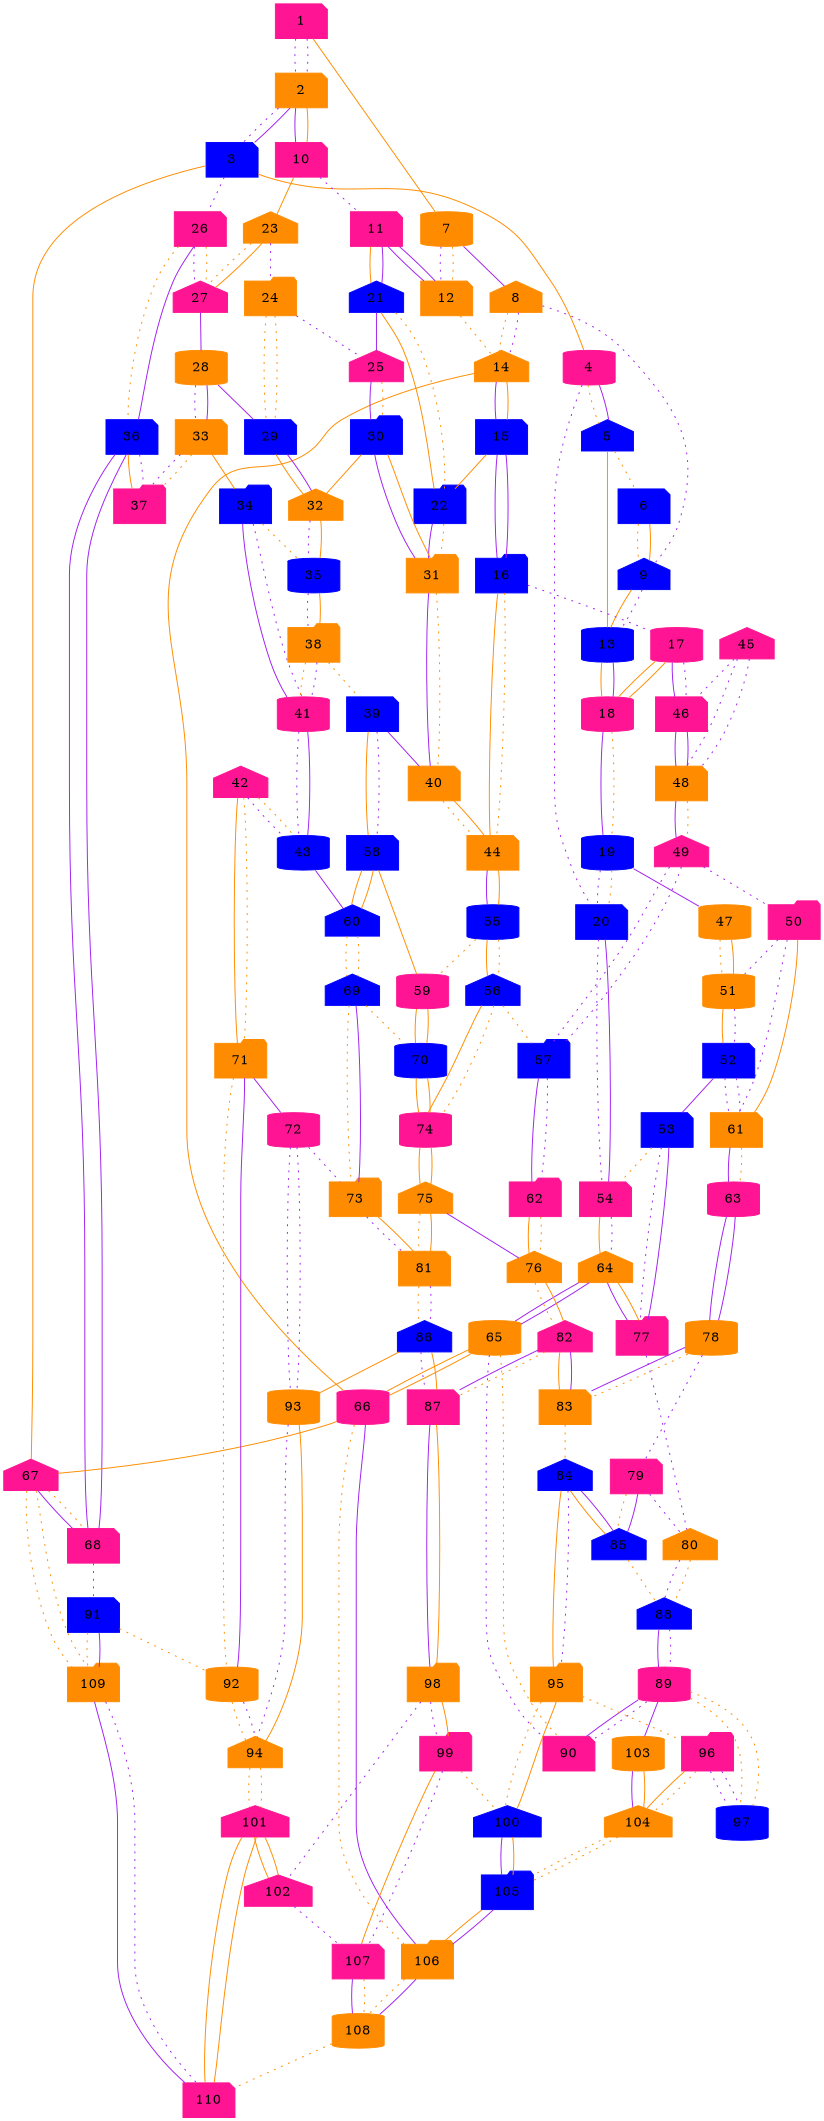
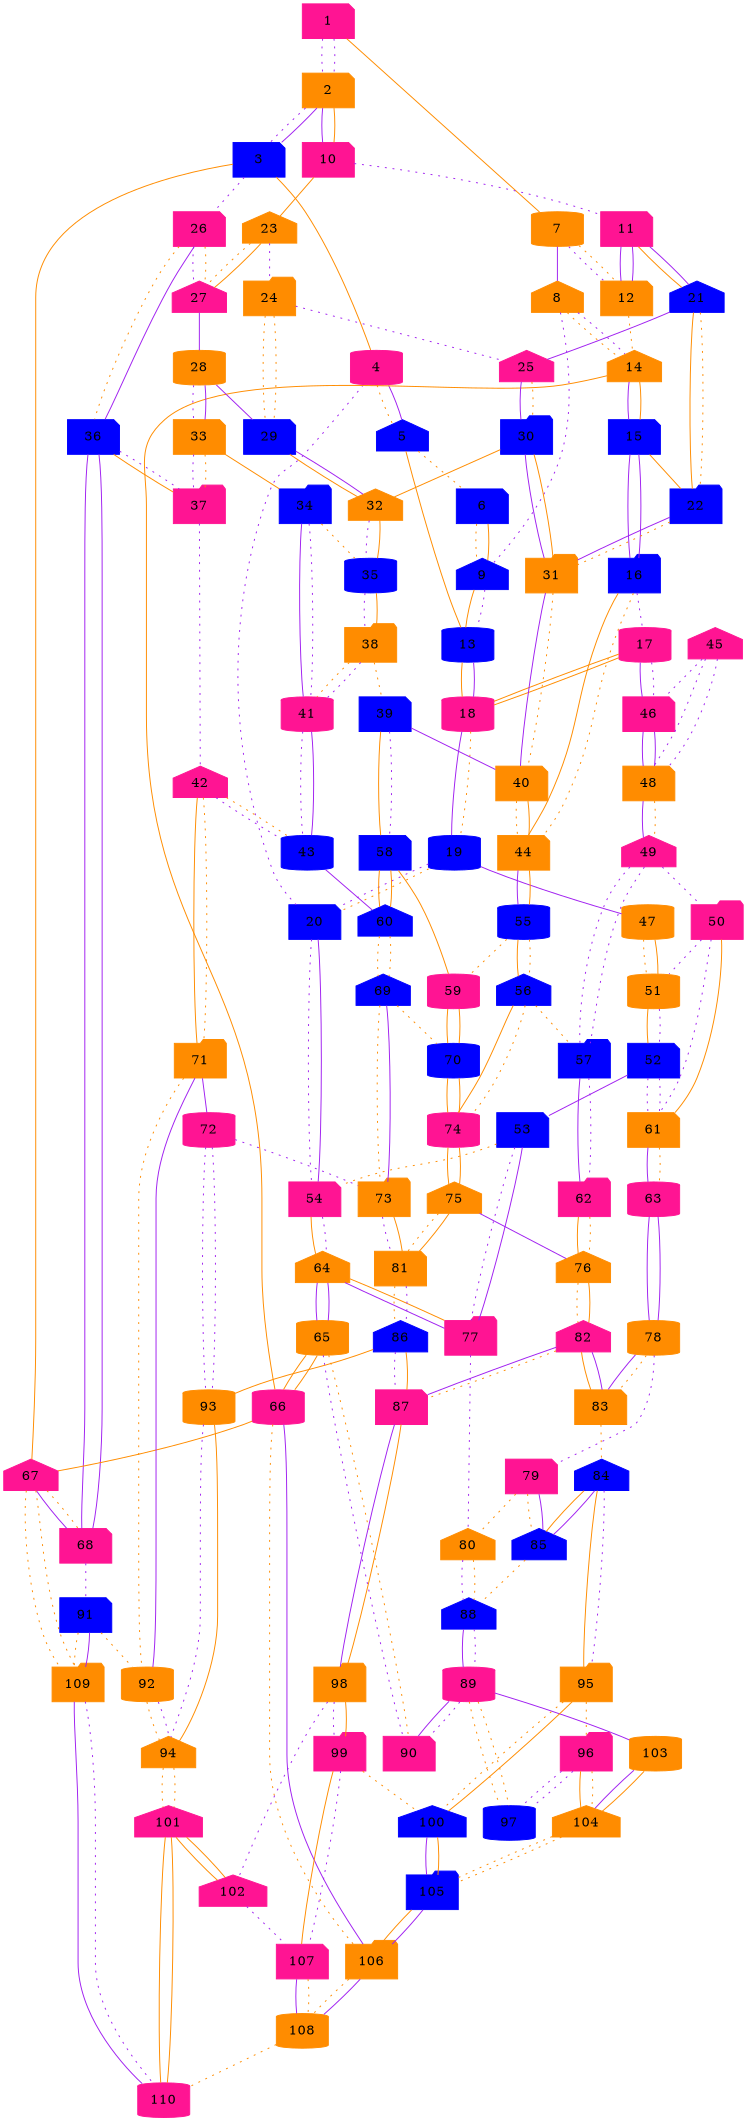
none -> (200, 645)
(665, 1513) -> (497, 1514)
(209, 2100) -> (164, 2100)
